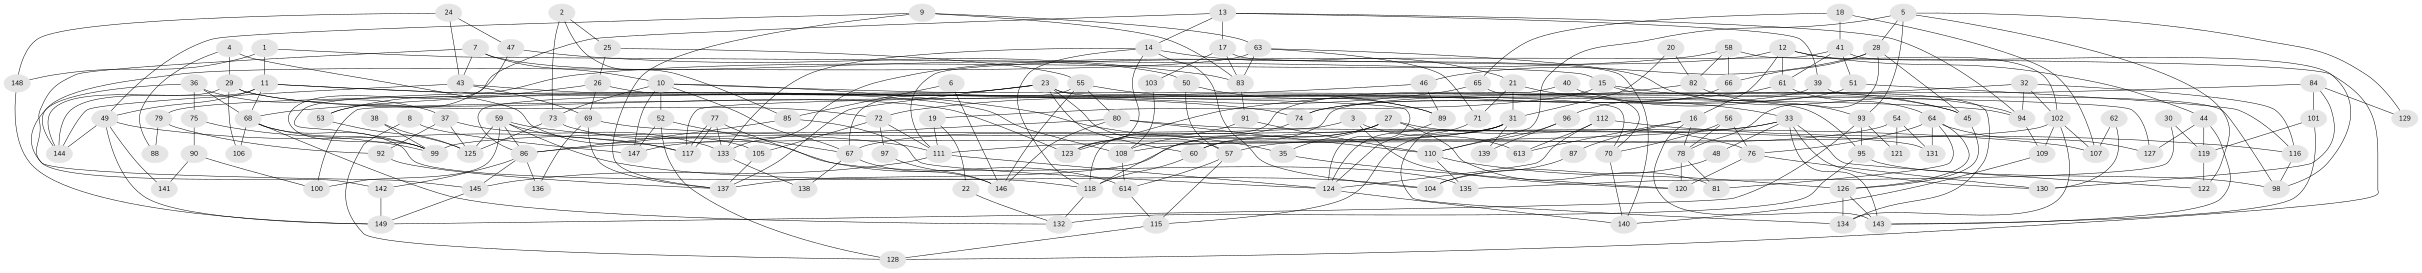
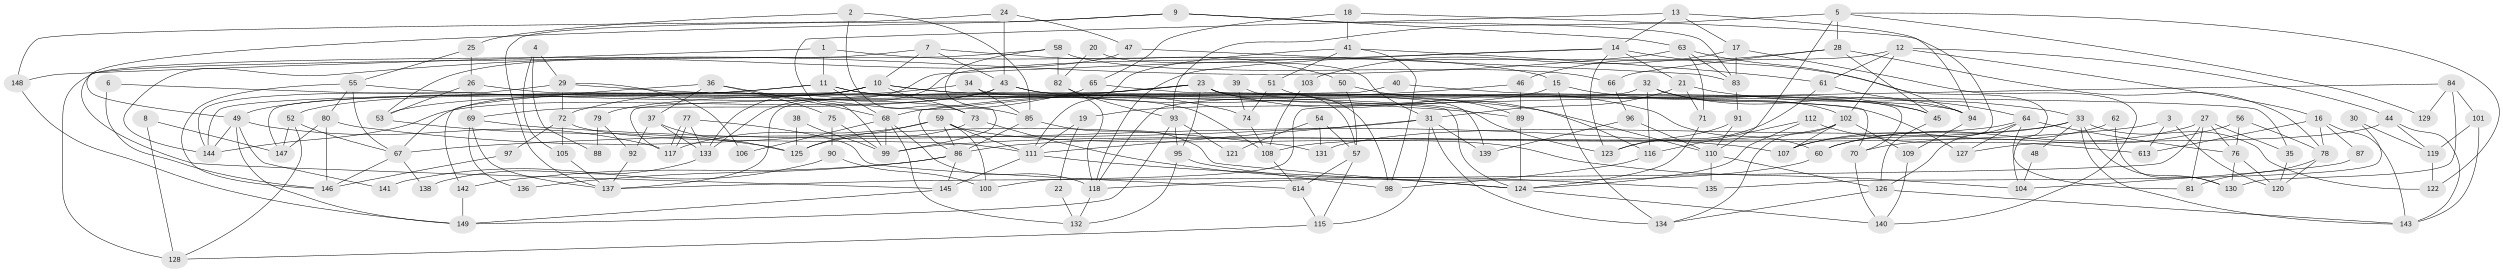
(1645, 25) -> none
none -> (969, 83)
(1274, 136) -> (1360, 98)
